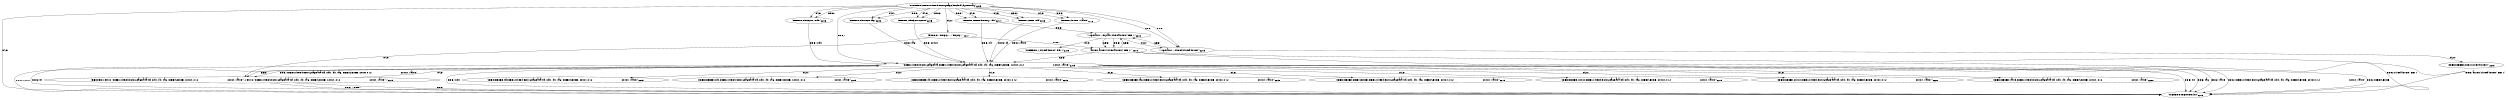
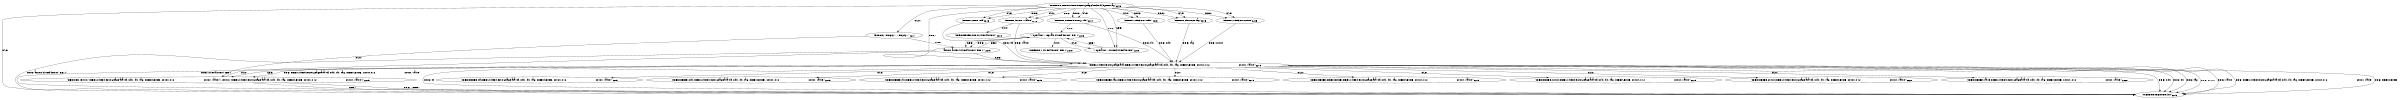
(1838, 52) -> (1001, 28)
